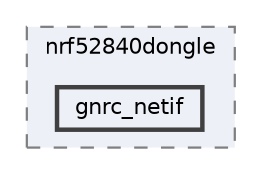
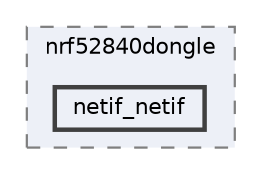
(130, 108) -> (130, 108)
